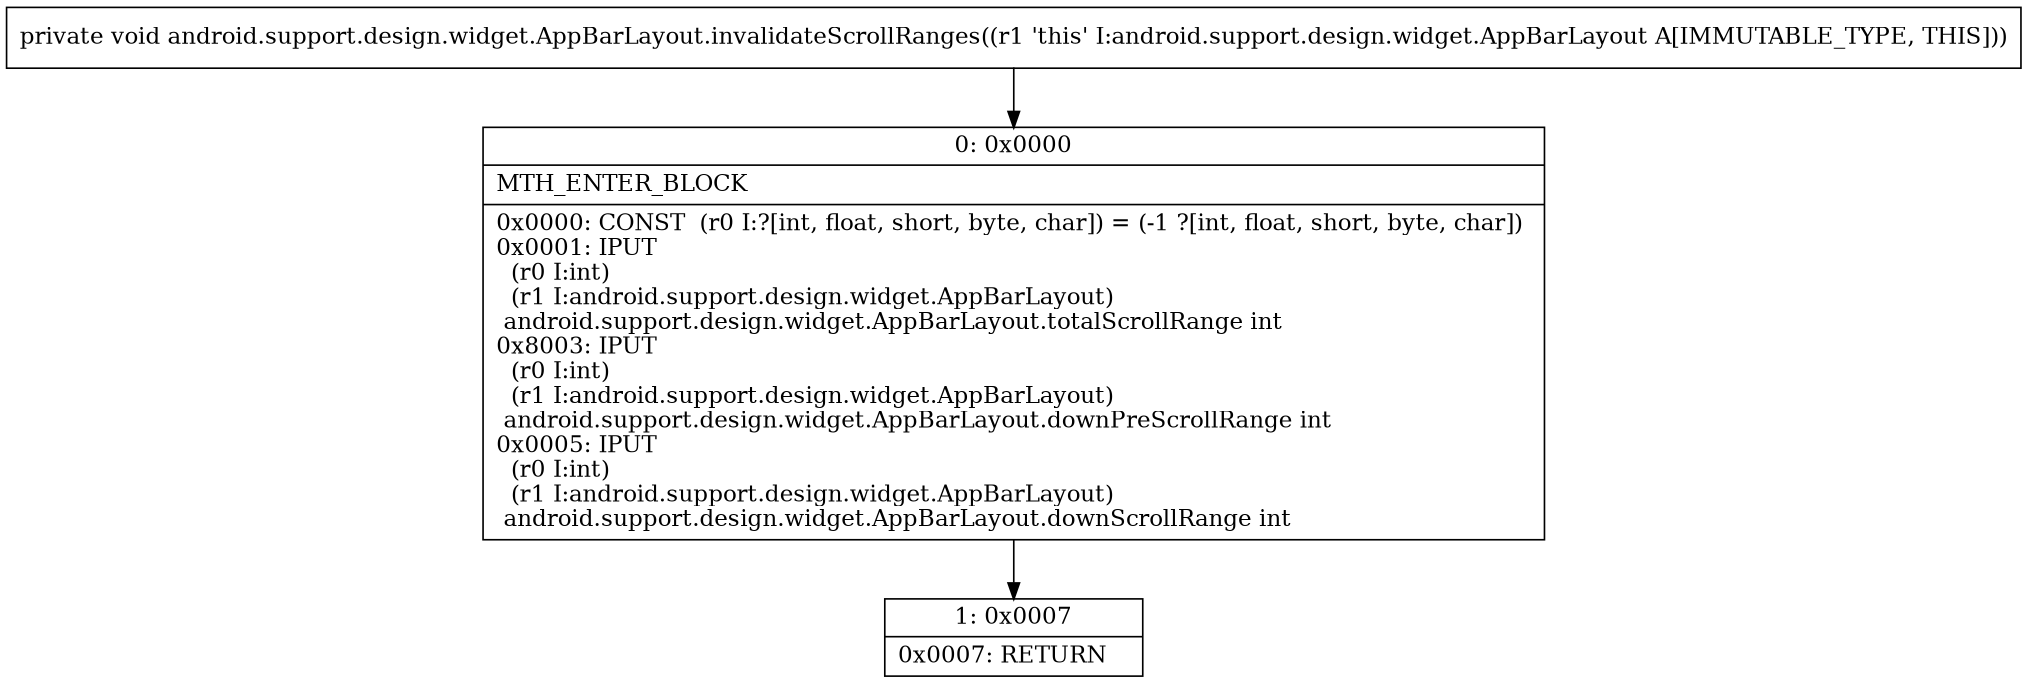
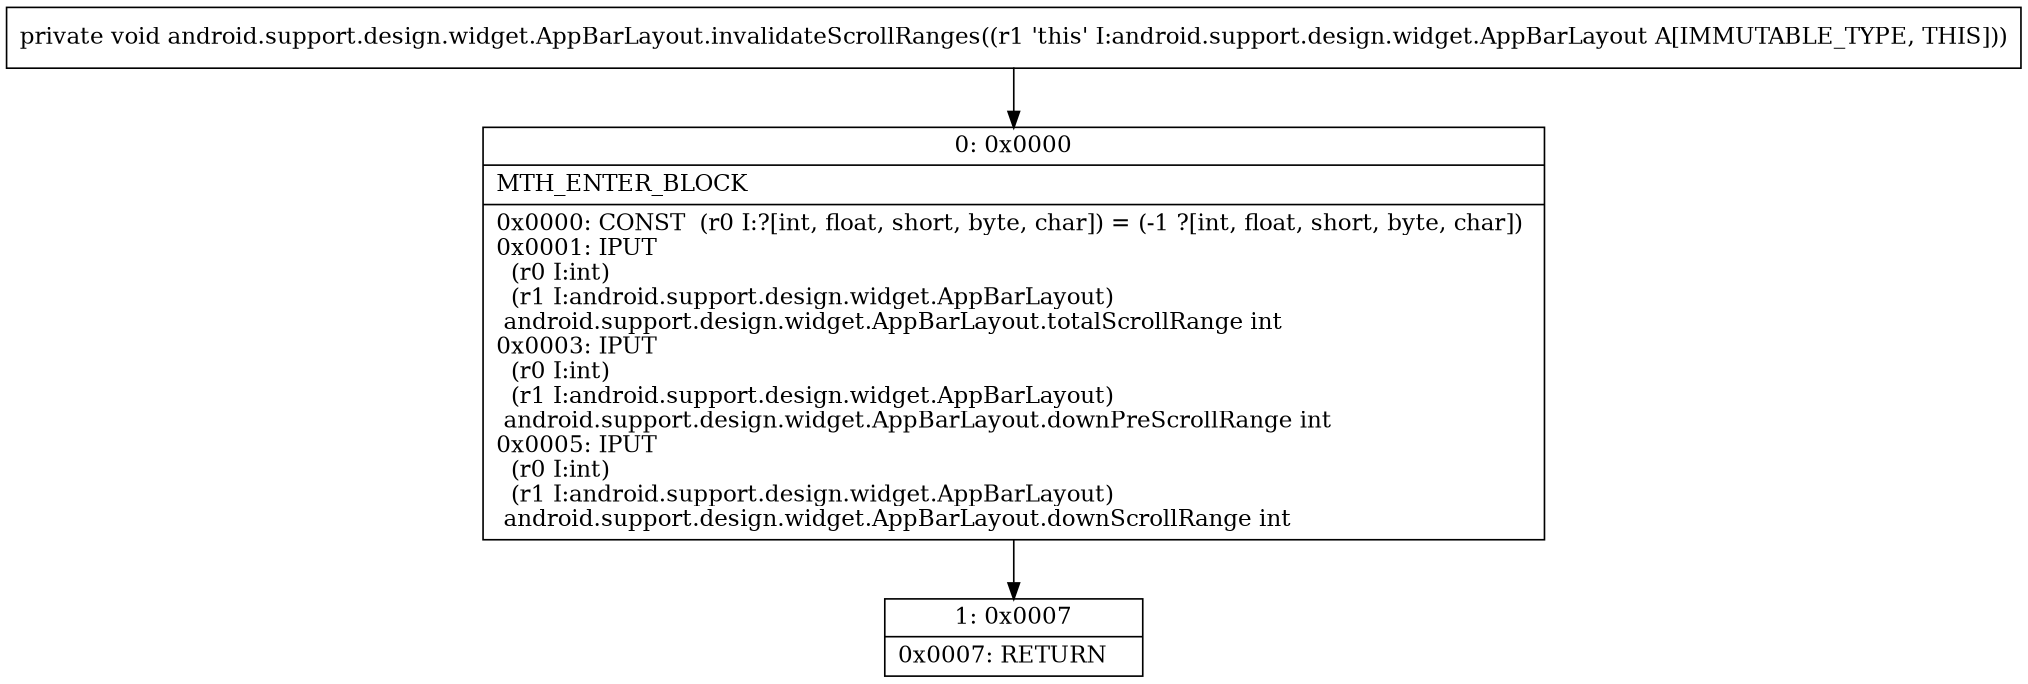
(584, 347) -> (584, 347)
